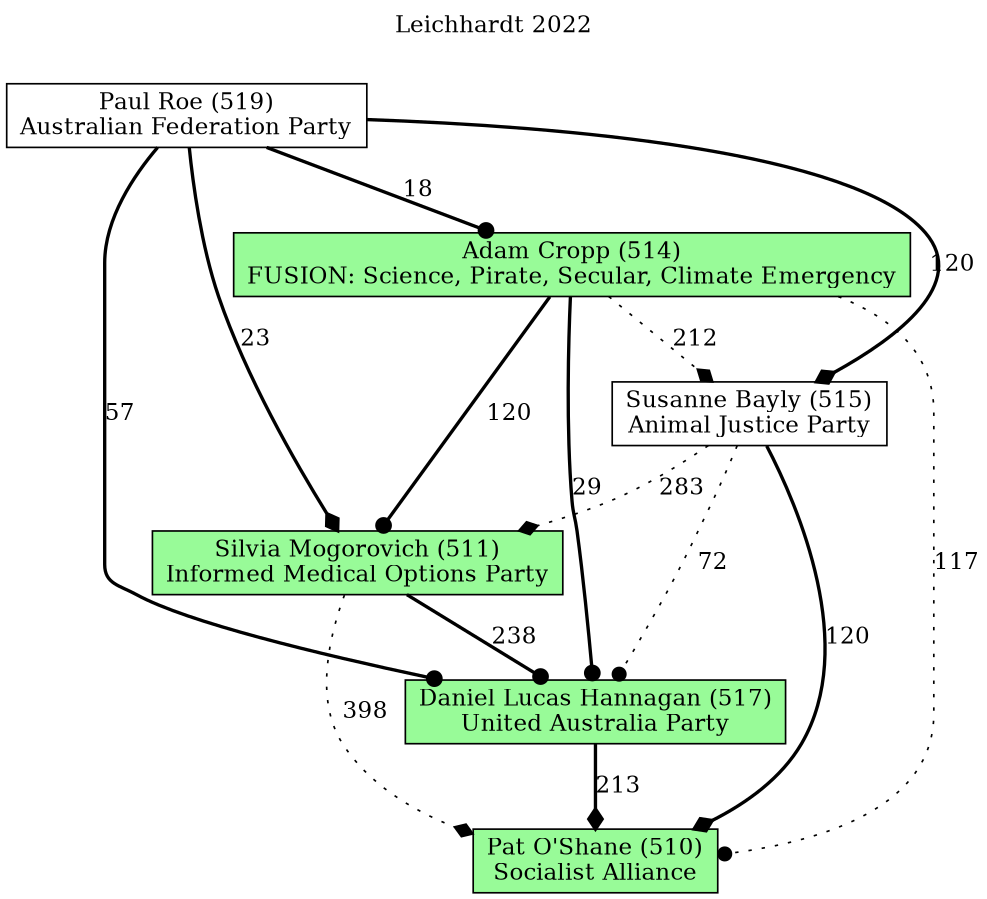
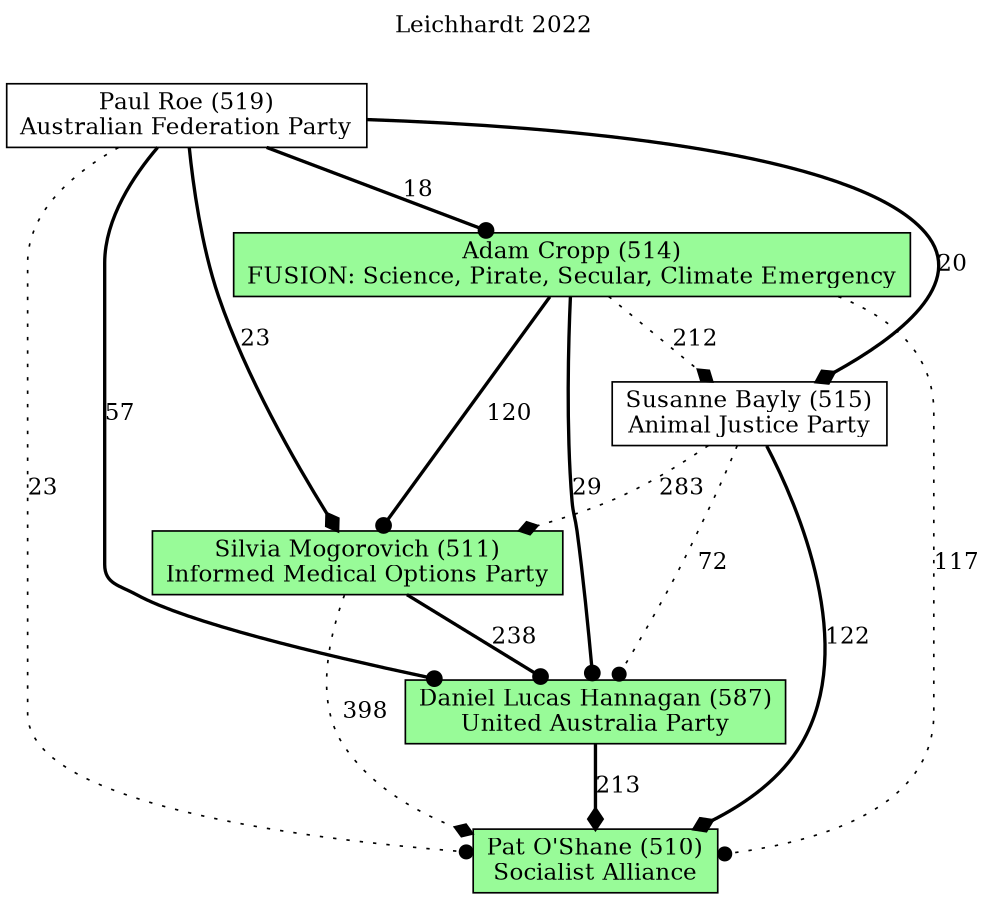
(953, 265) -> (953, 265)
(848, 637) -> (848, 637)
none -> (28, 648)
(595, 712) -> (595, 712)
